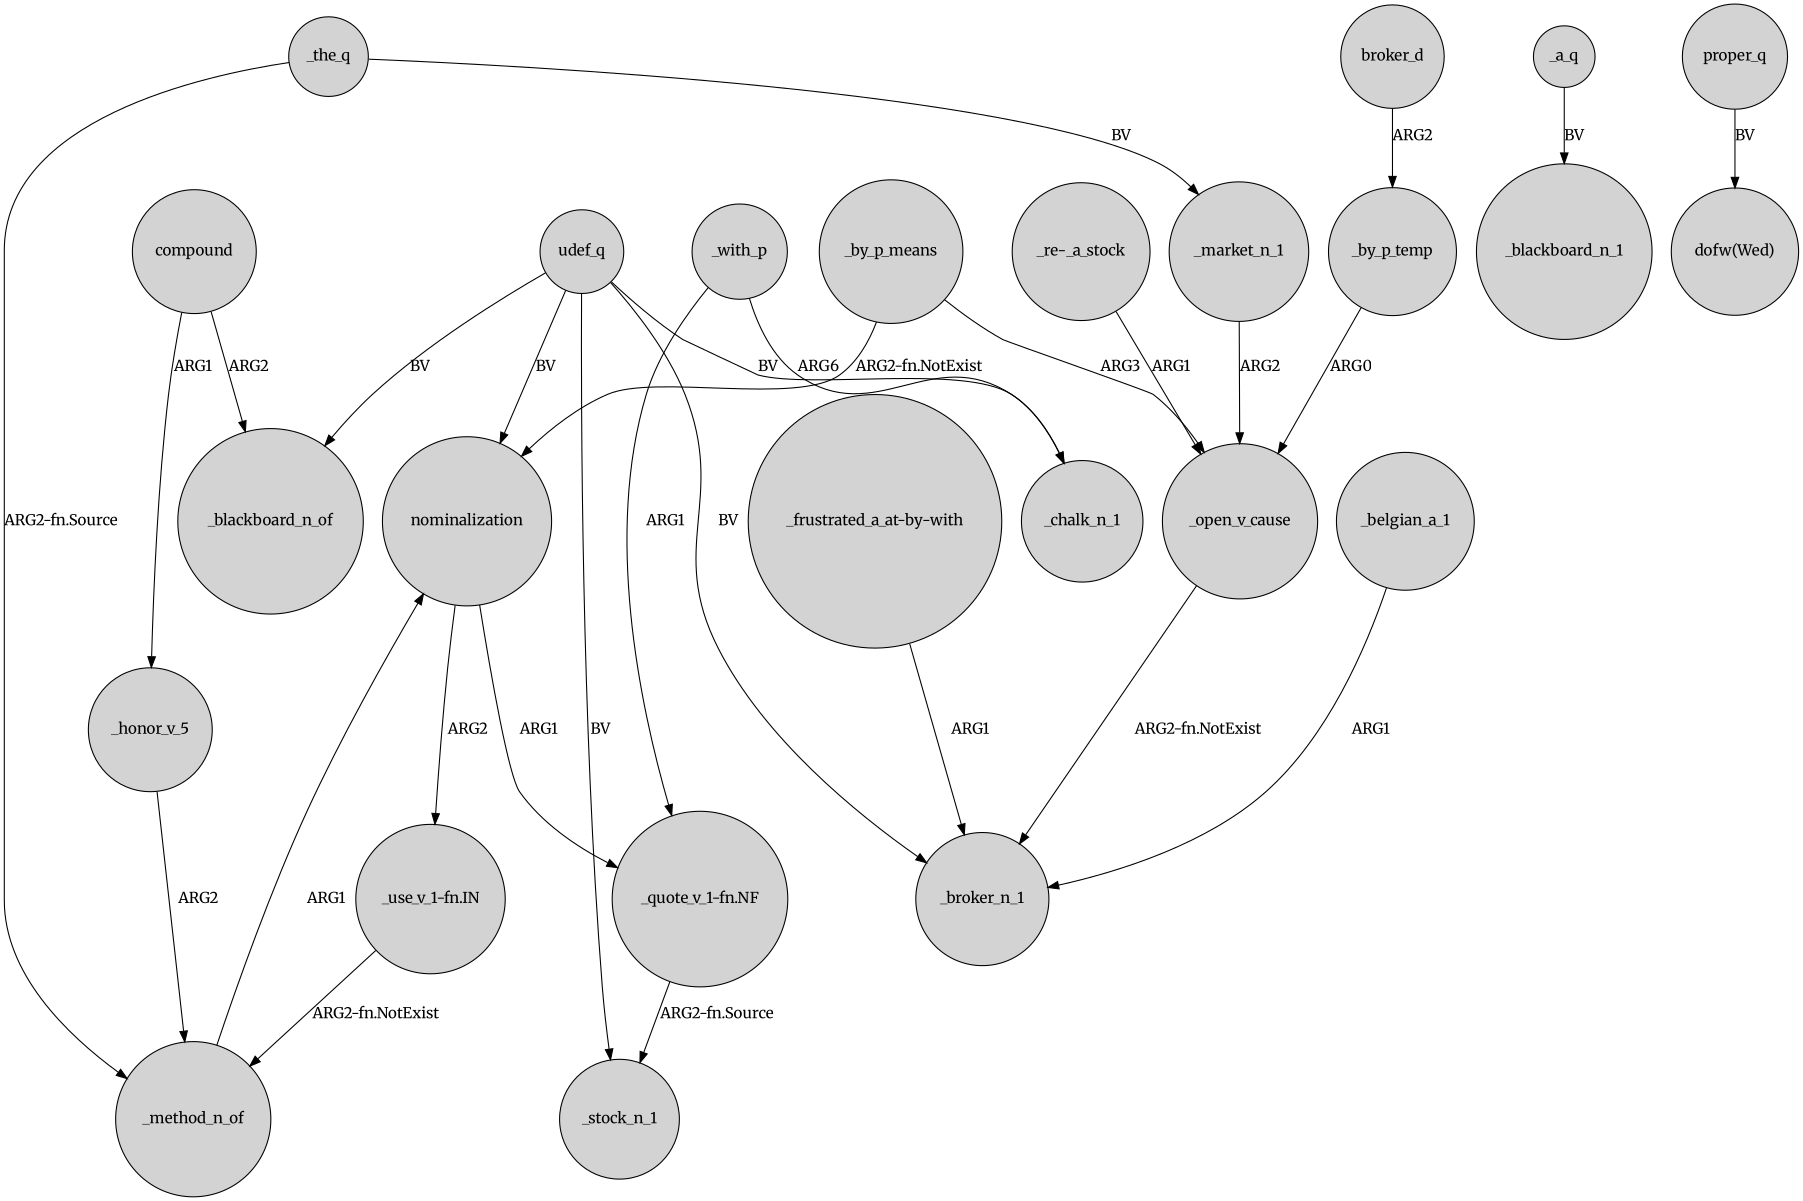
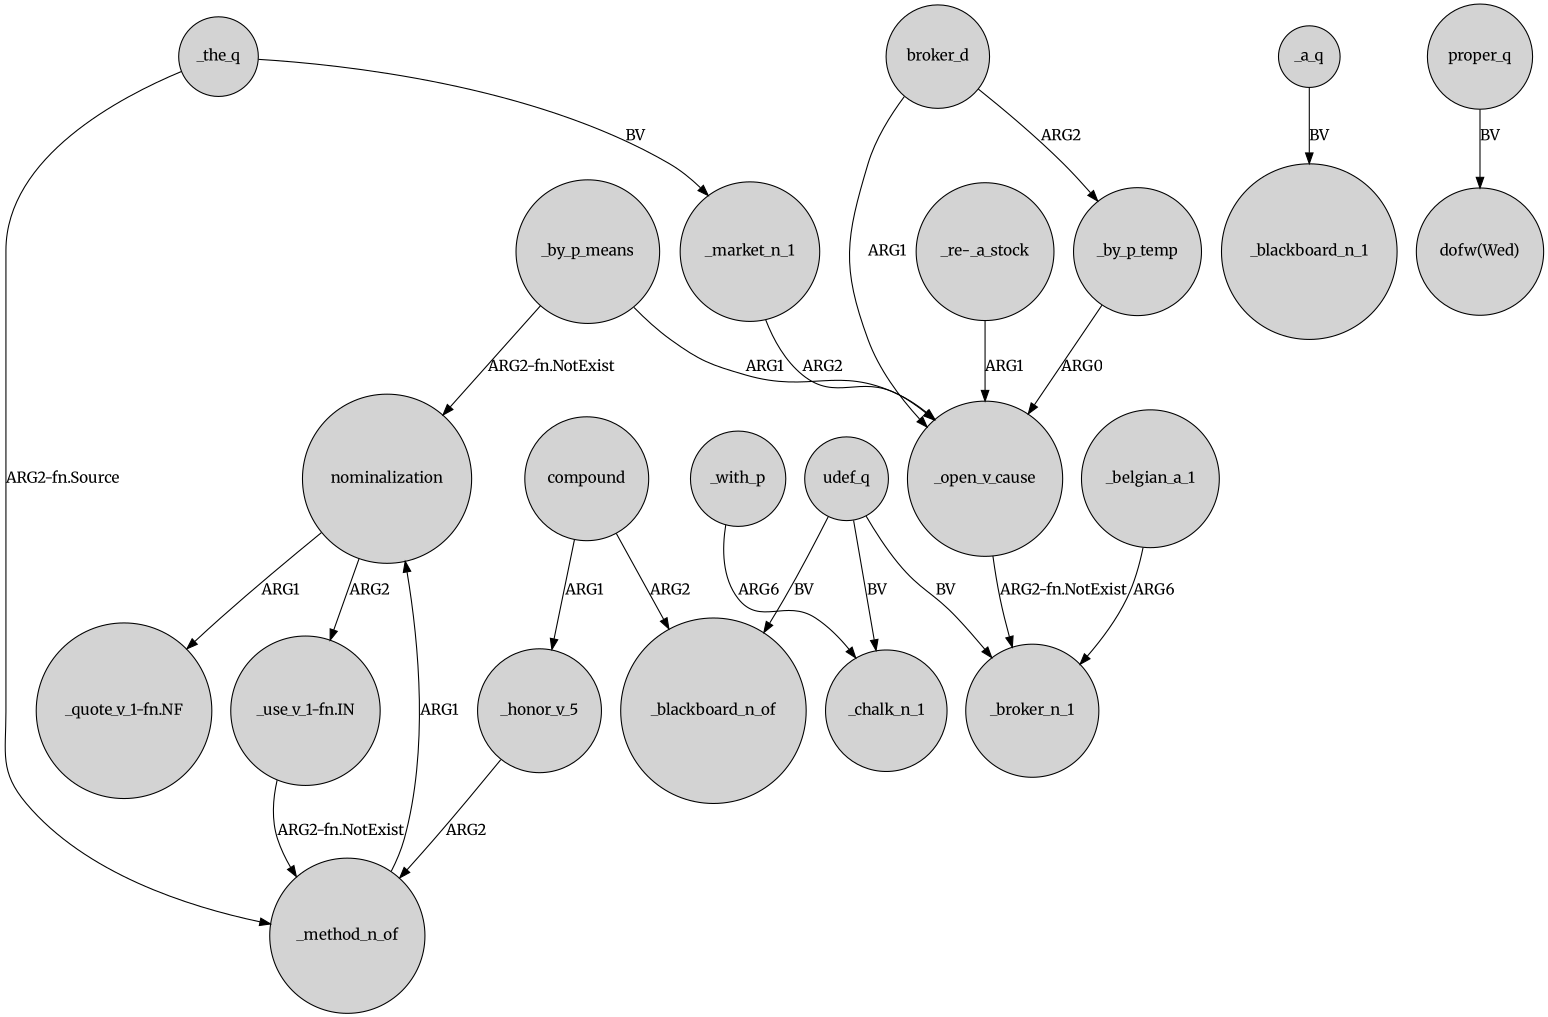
none -> (850, 261)
(535, 362) -> none
(1121, 367) -> (765, 367)
(875, 521) -> none
(628, 539) -> none
(1371, 730) -> (1154, 591)
(619, 1119) -> none
